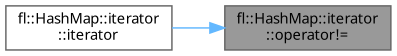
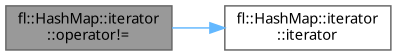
(191, 28) -> (191, 28)
